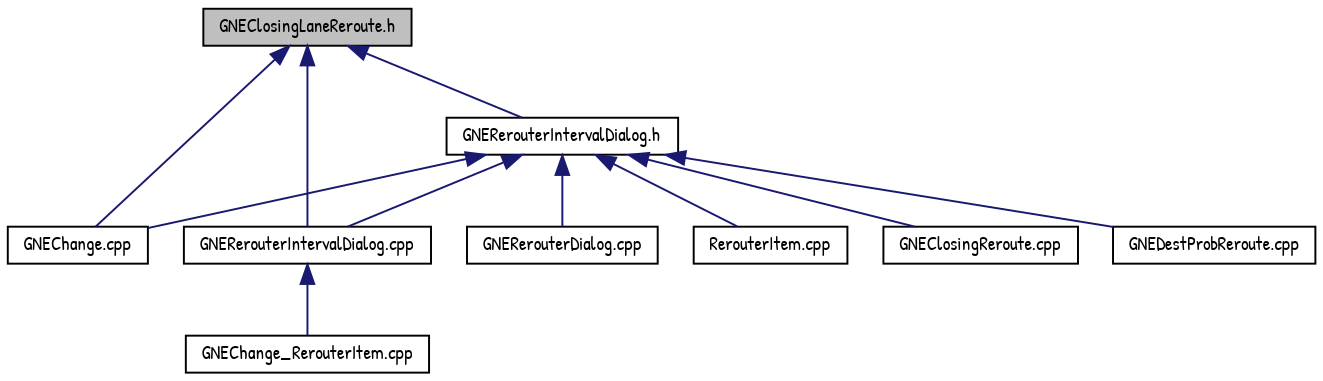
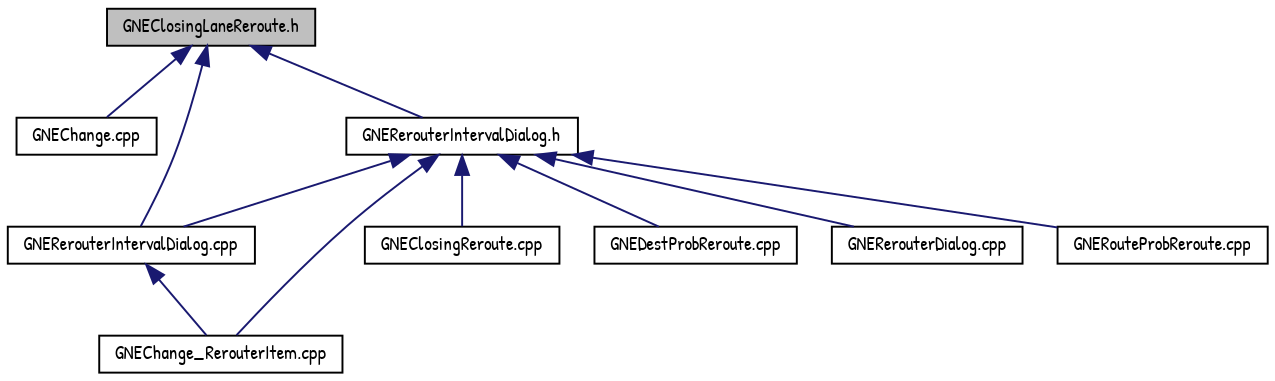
(323, 190) -> (325, 246)
(771, 245) -> (1163, 245)
